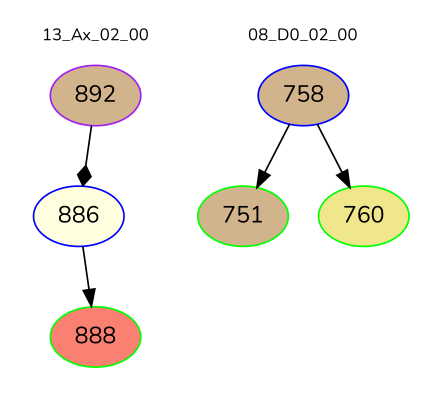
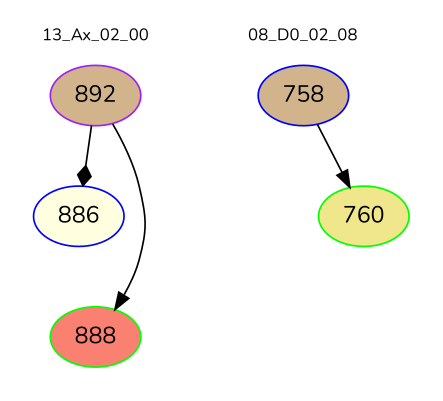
(303, 36) -> (303, 36)
(243, 216) -> none
(86, 268) -> (144, 208)
